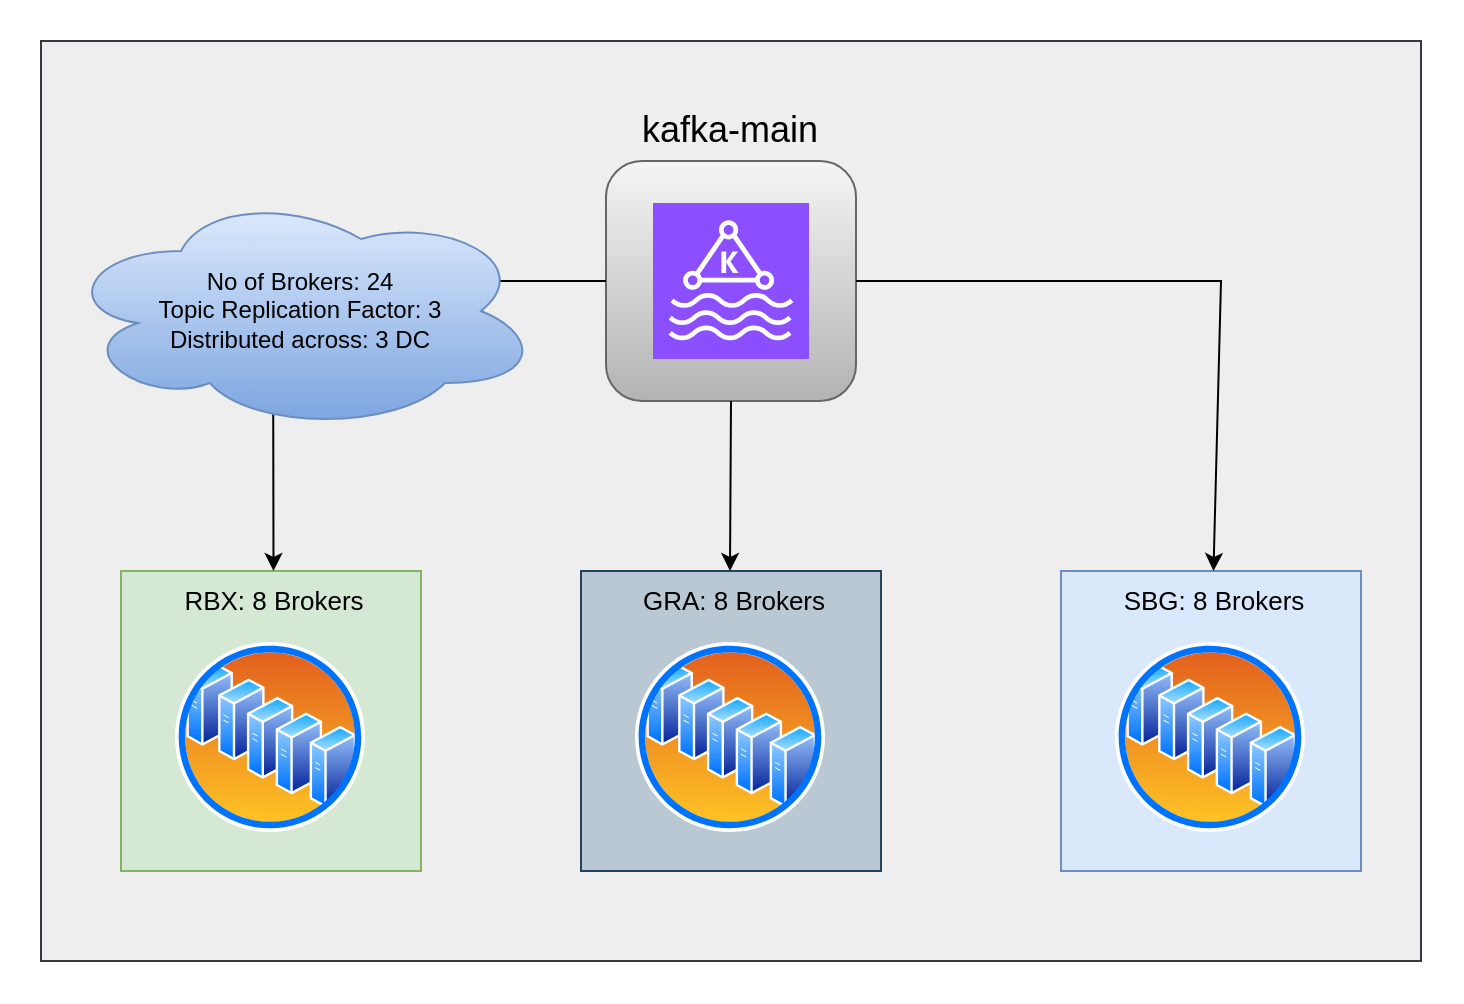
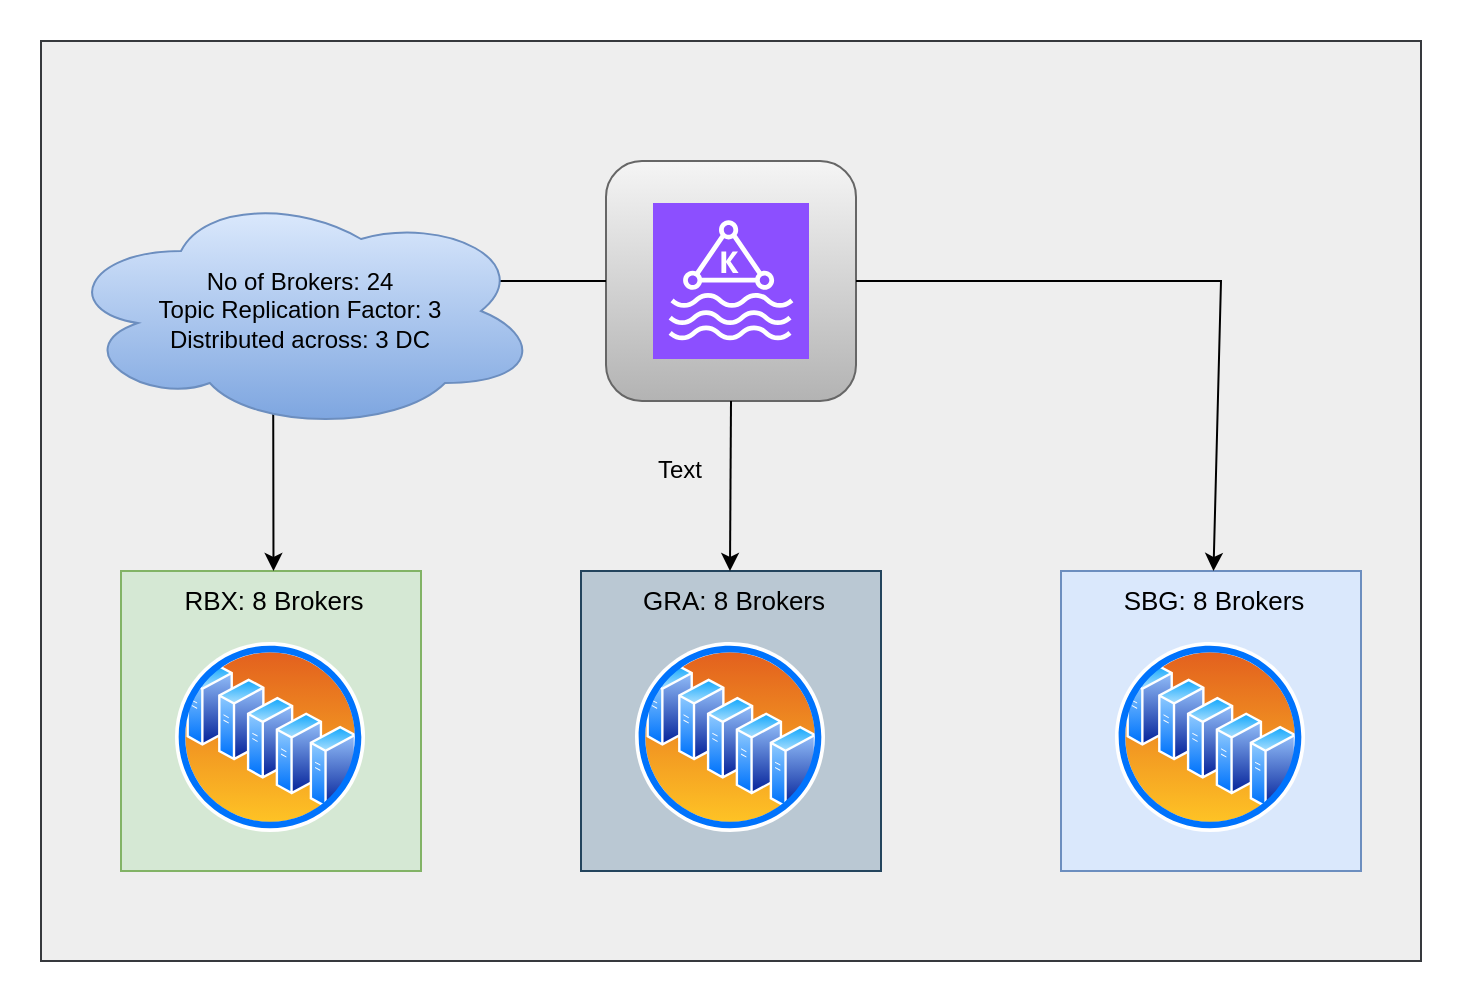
(731, 131) -> none
none -> (681, 471)
